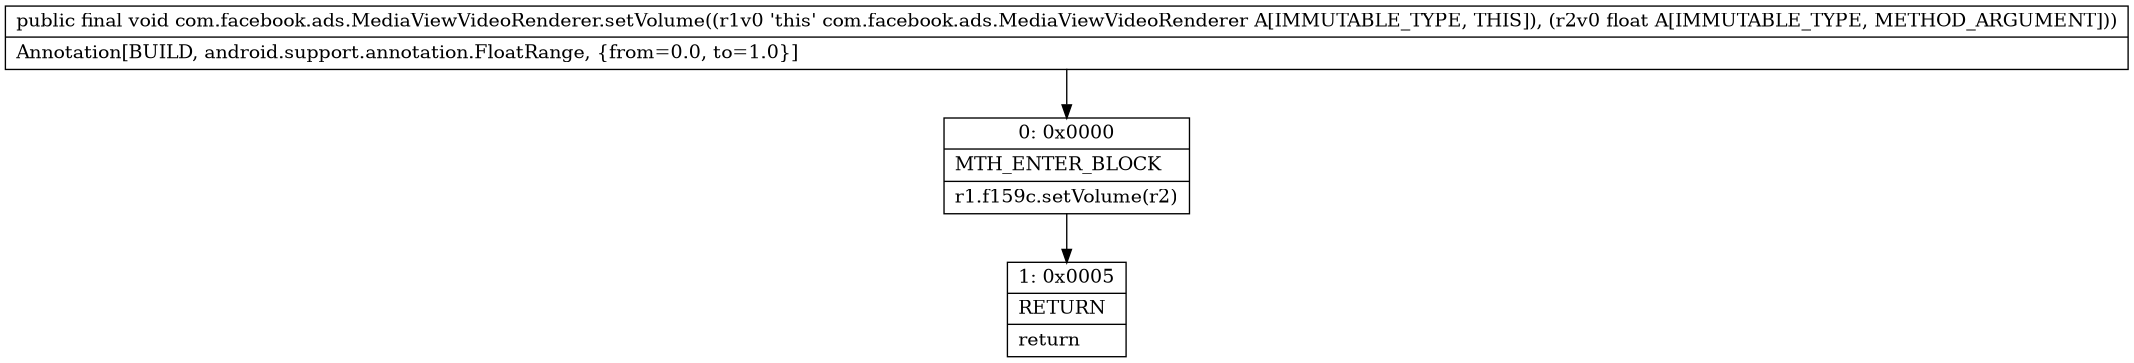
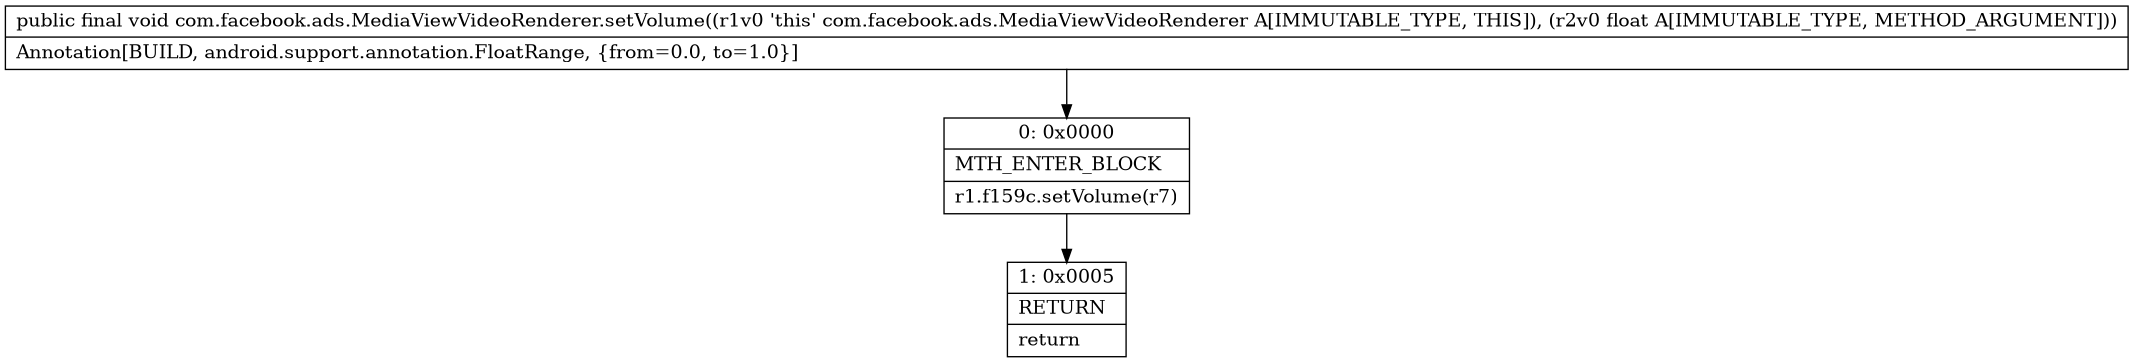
(1067, 197) -> (1067, 197)
